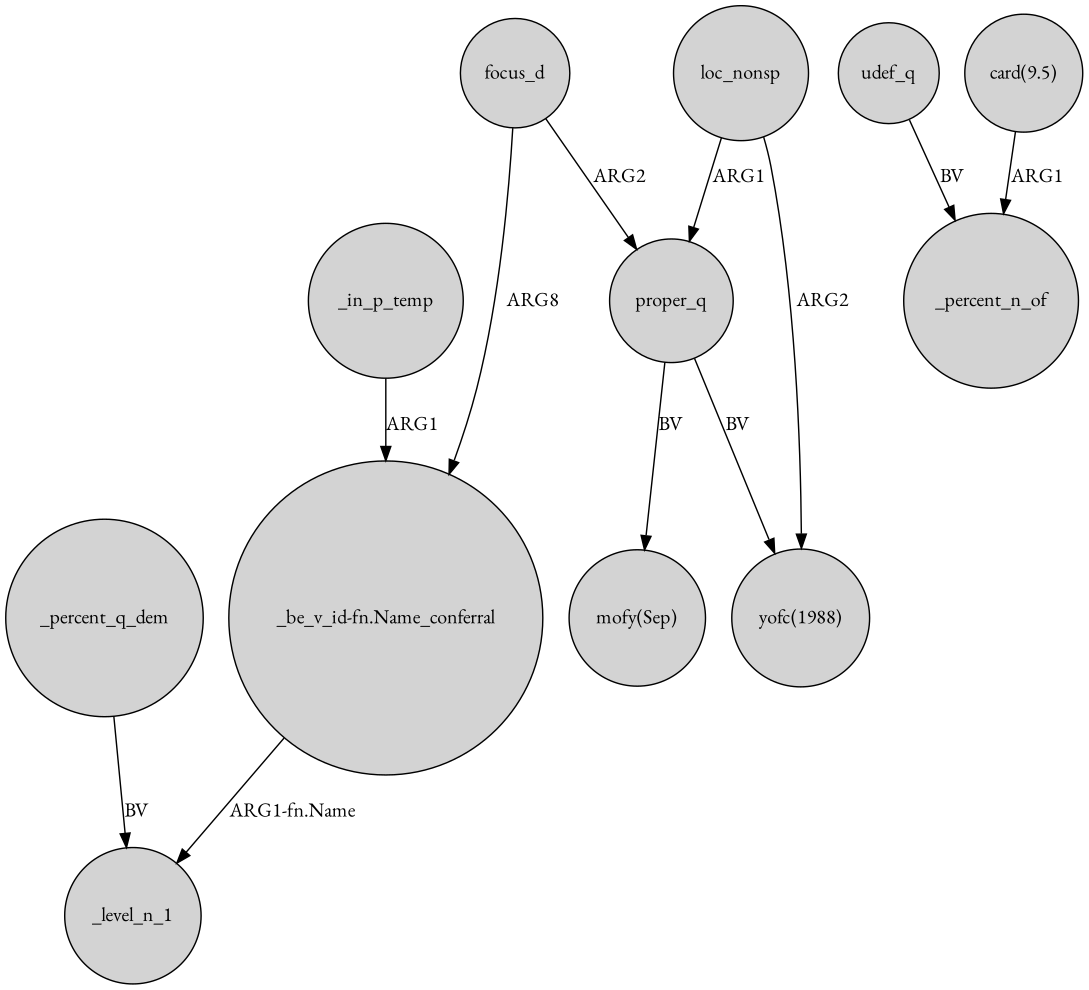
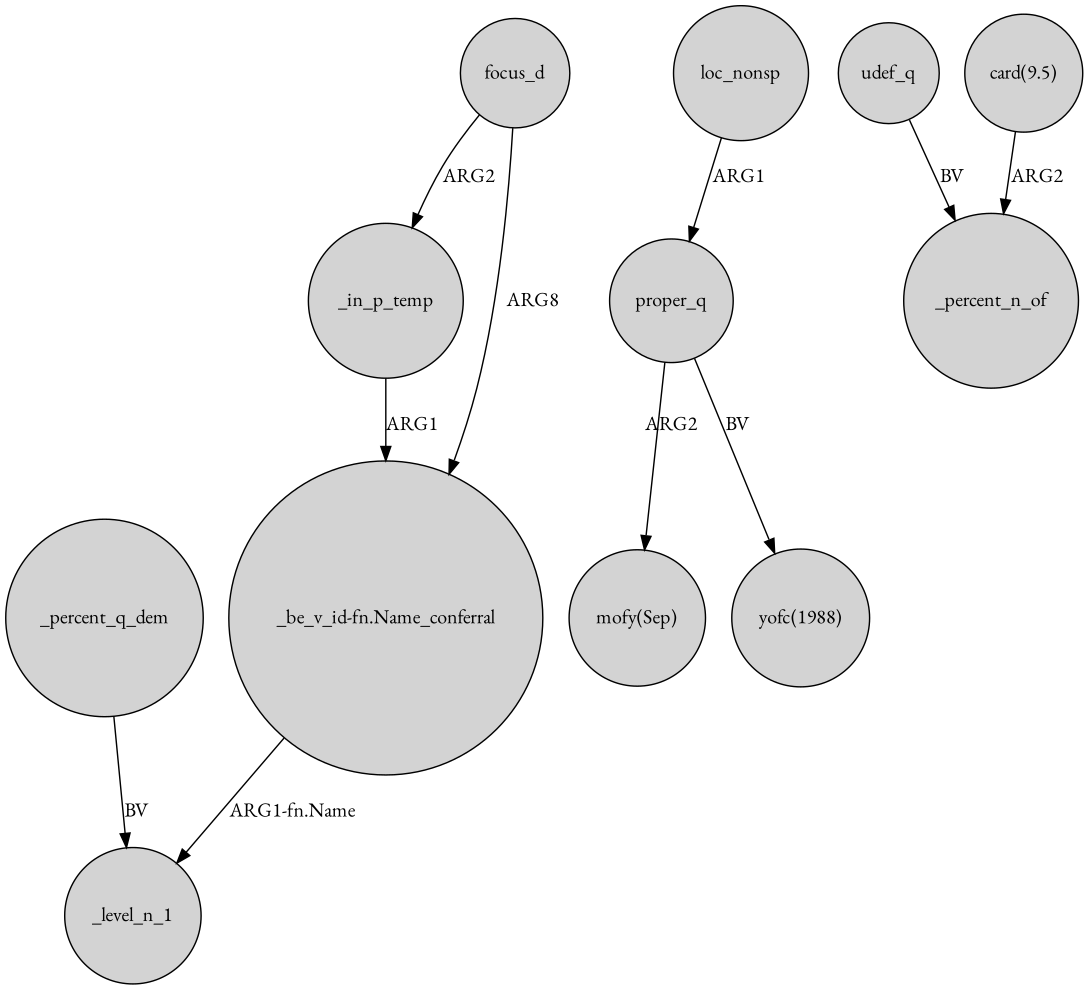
(1037, 177) -> (1037, 177)
(587, 178) -> (445, 162)
(793, 334) -> none
(671, 425) -> (671, 425)
